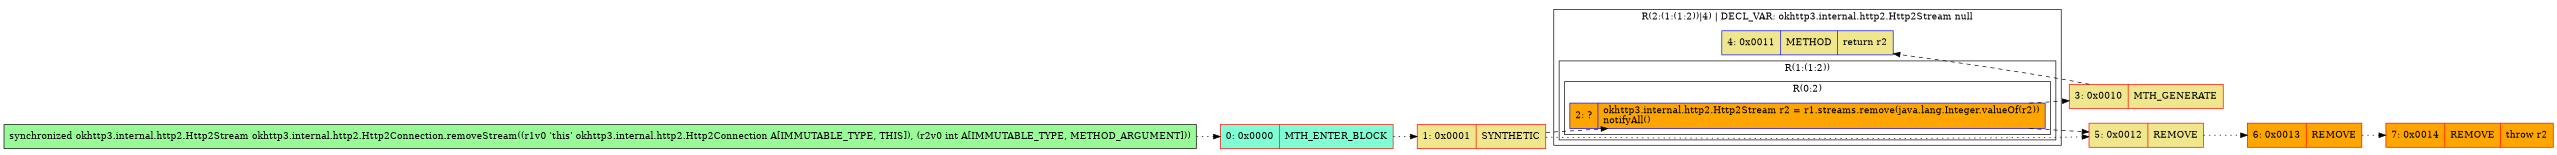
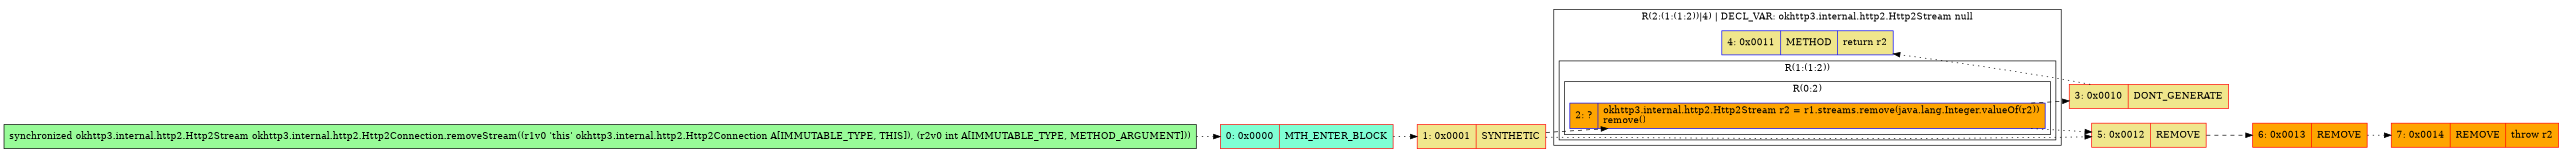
(1995, 68) -> (1995, 68)
(2176, 96) -> (2178, 96)
(1627, 121) -> (1625, 121)
(2045, 129) -> (2066, 131)
(2222, 135) -> (2226, 135)
